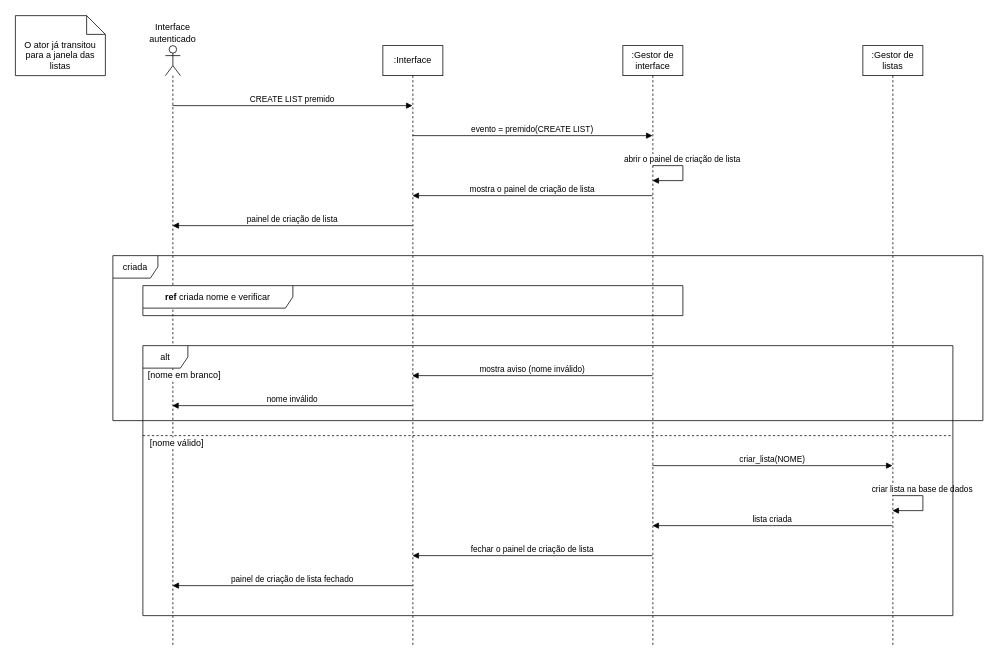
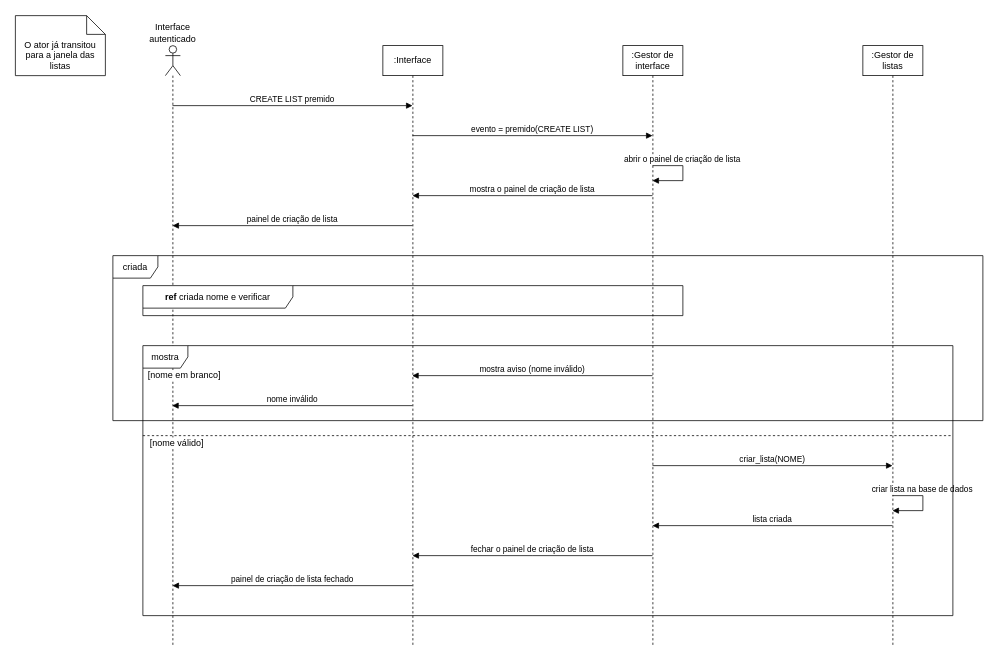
(165, 357) -> (165, 357)
